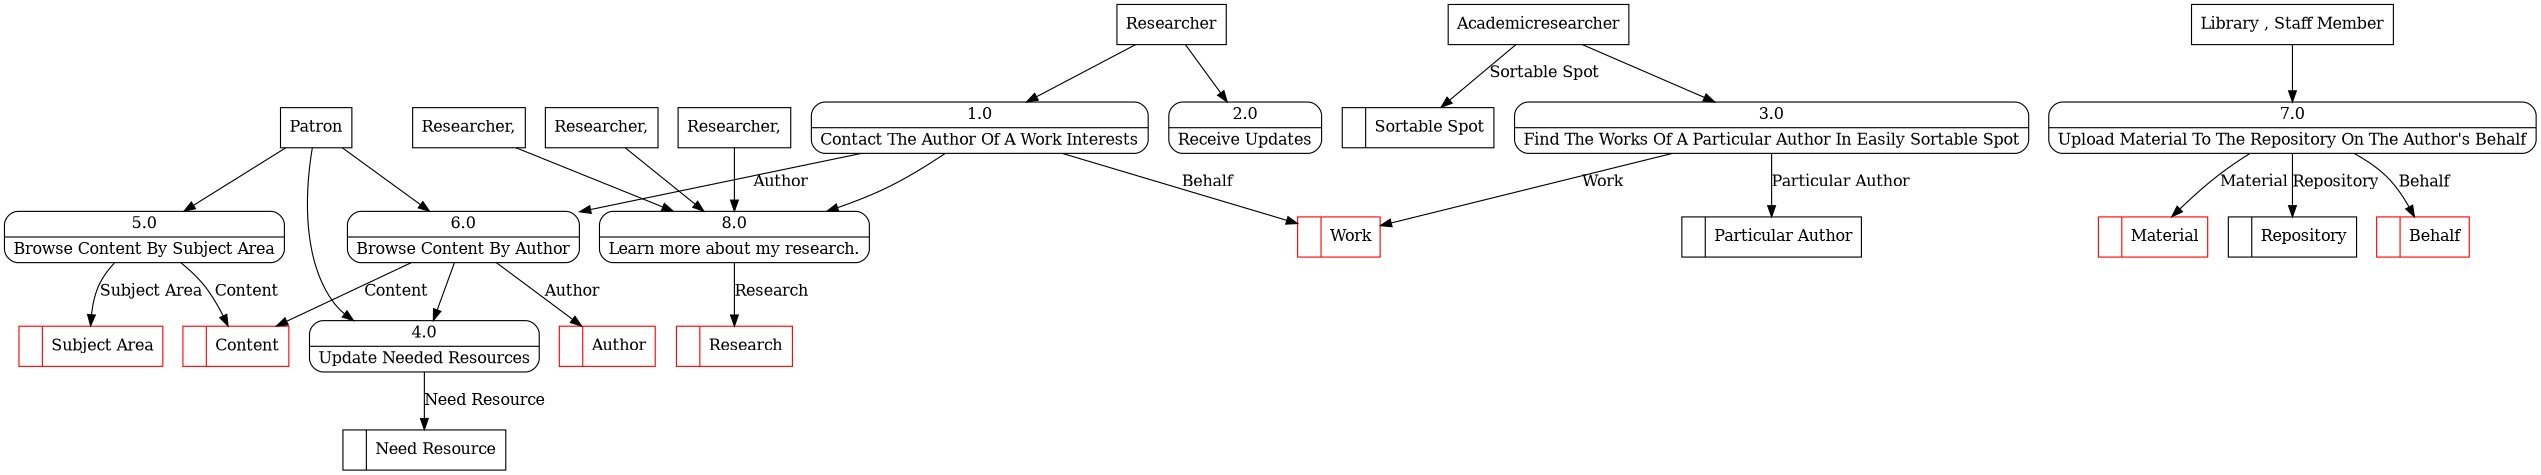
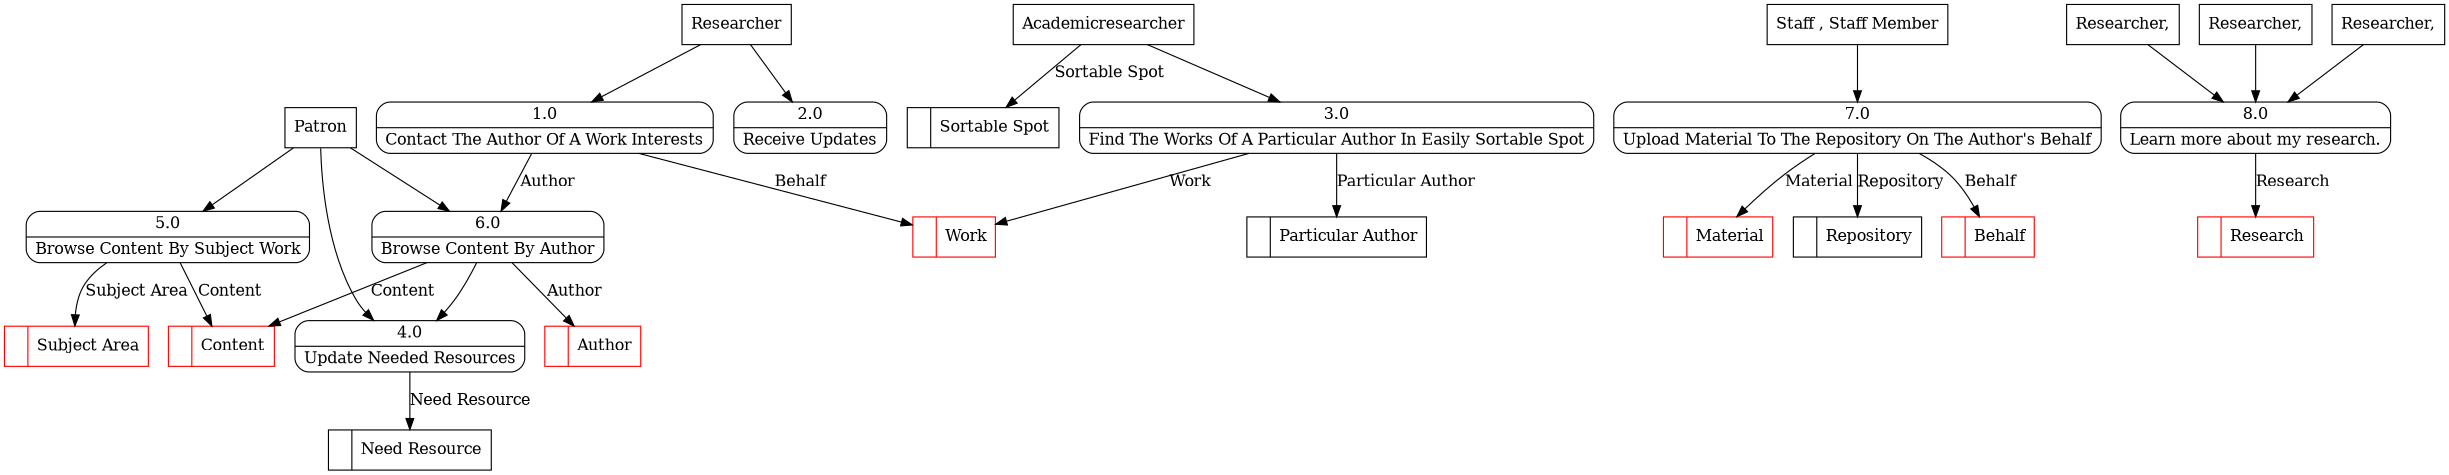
(2292, 25) -> (1857, 25)
(893, 184) -> none
(144, 249) -> (168, 249)
